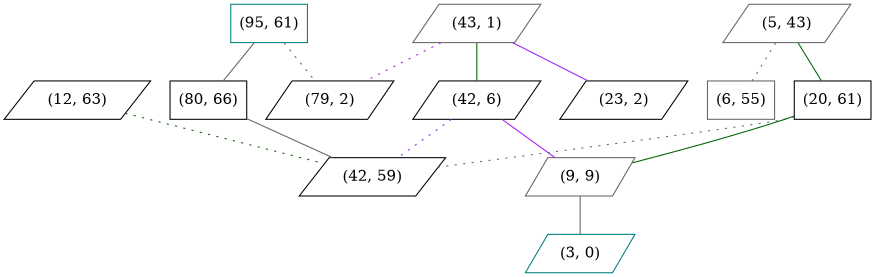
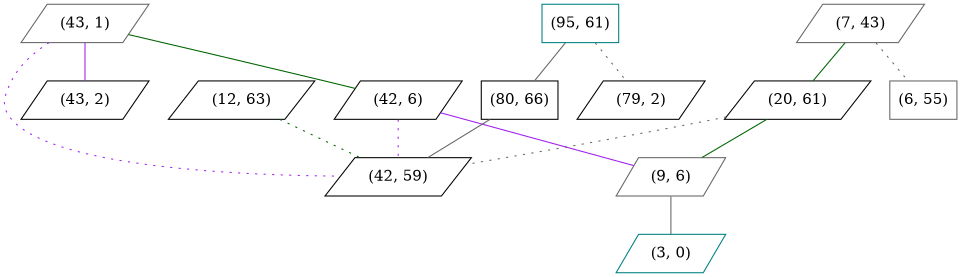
(787, 23) -> (861, 23)
(403, 62) -> (124, 161)
(624, 100) -> (85, 100)
(833, 100) -> (798, 100)
(580, 177) -> (671, 177)
